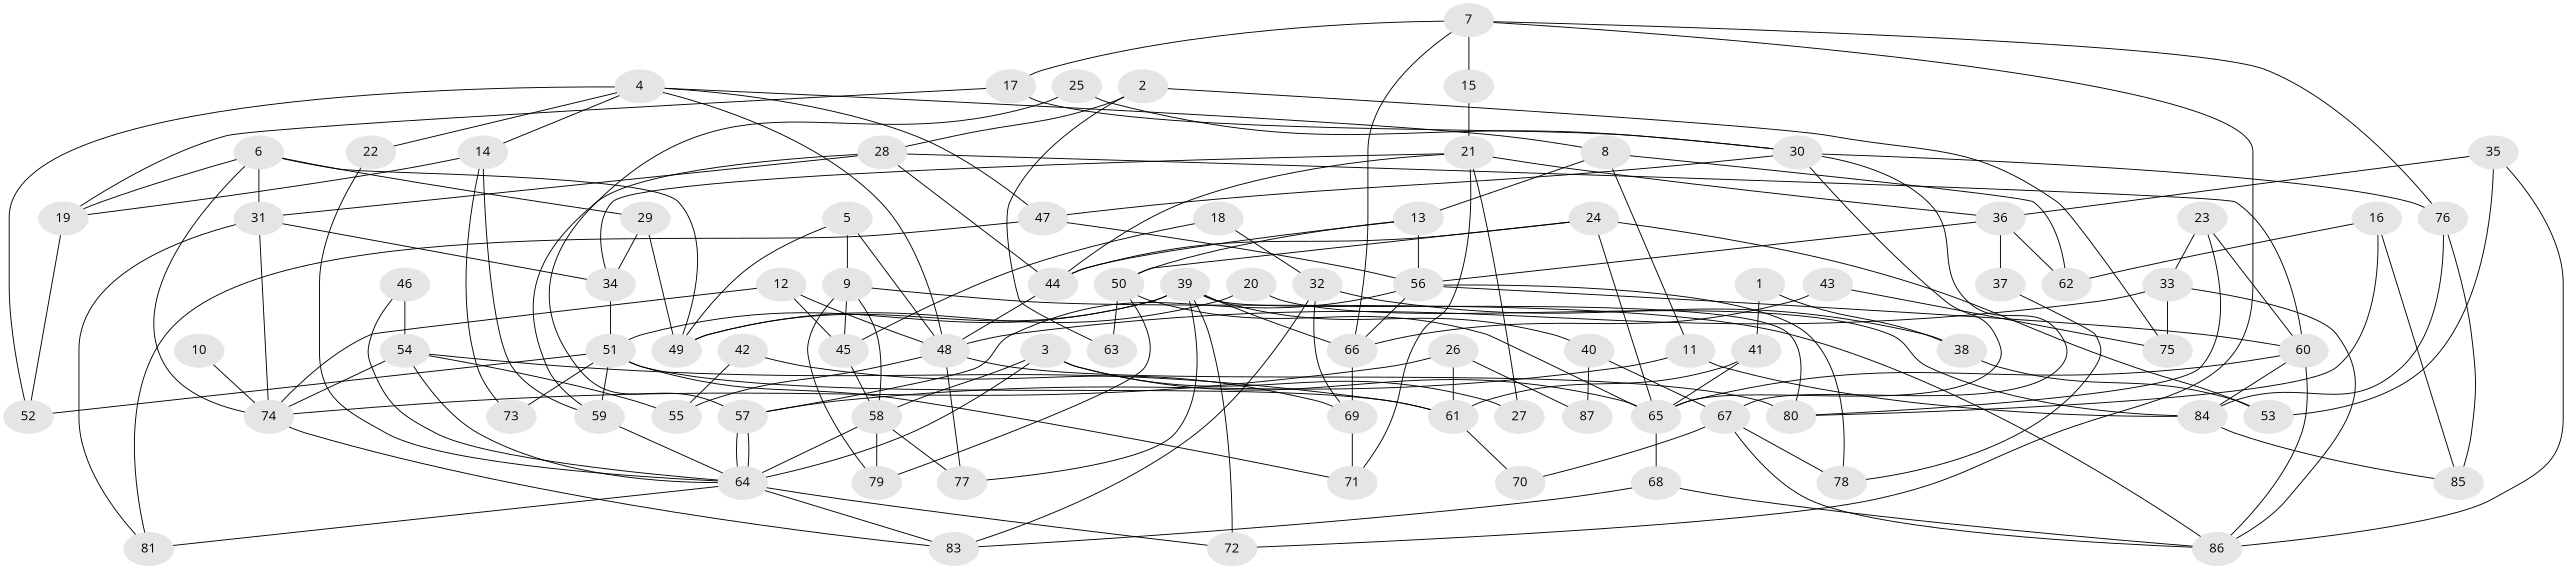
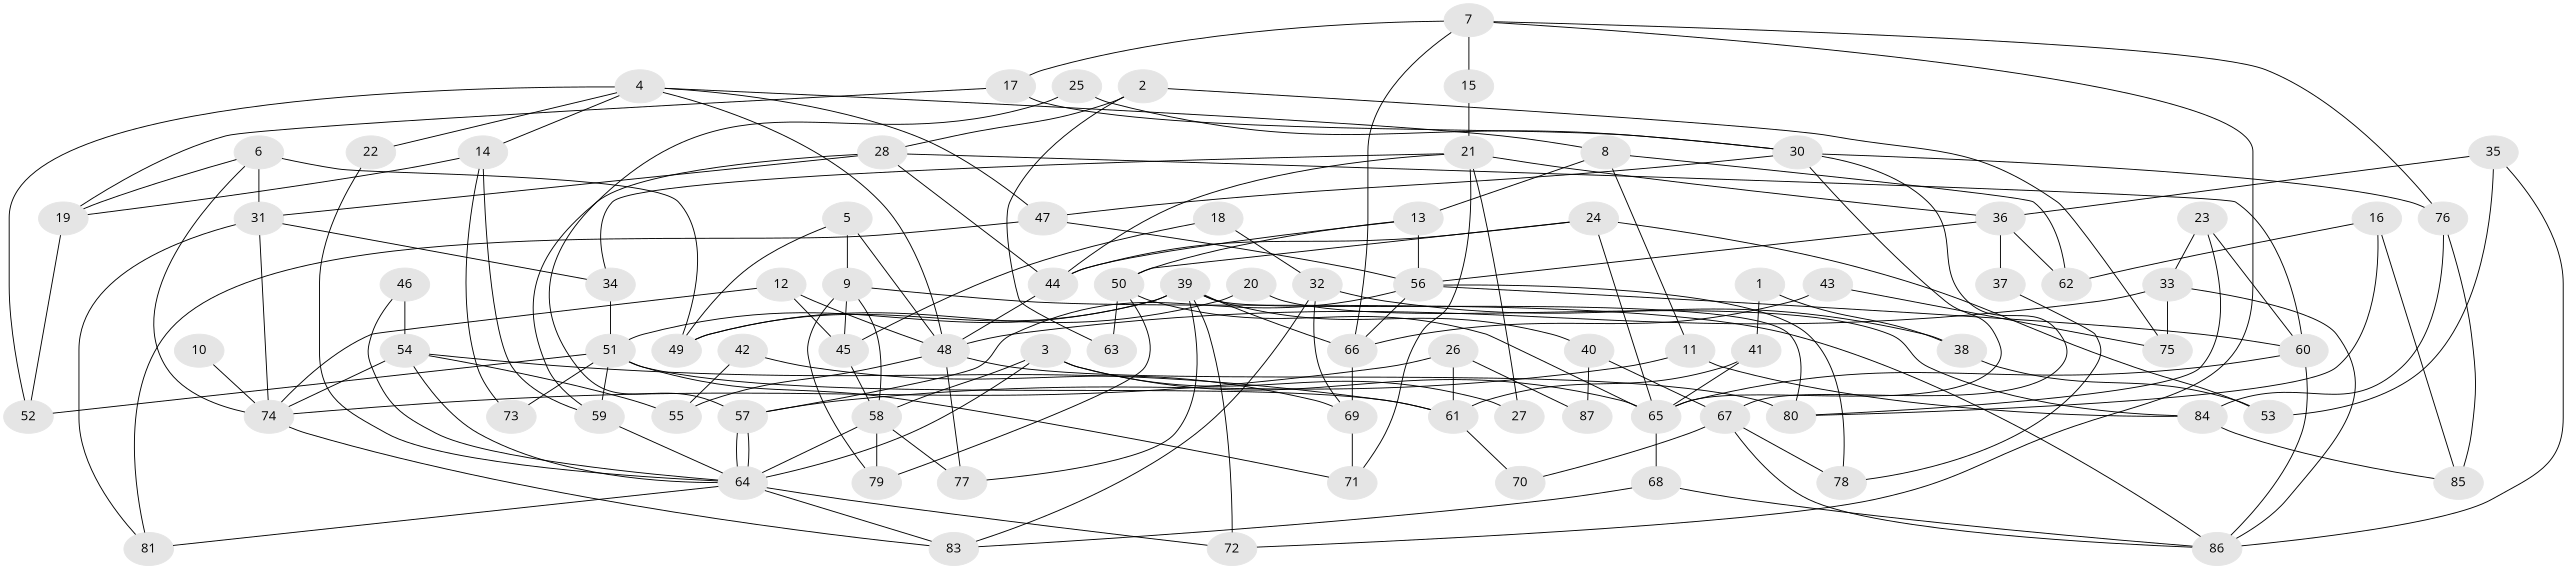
(645, 218) -> none
(2256, 382) -> none
